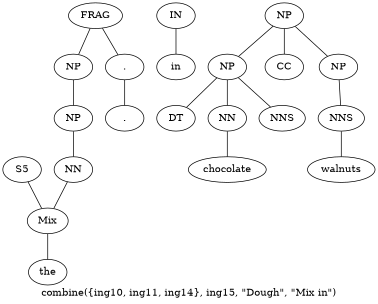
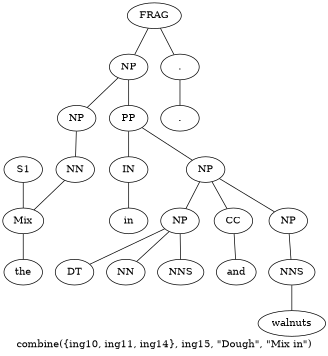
none -> (129, 118)
(22, 170) -> (23, 170)
(227, 170) -> none
none -> (236, 272)
